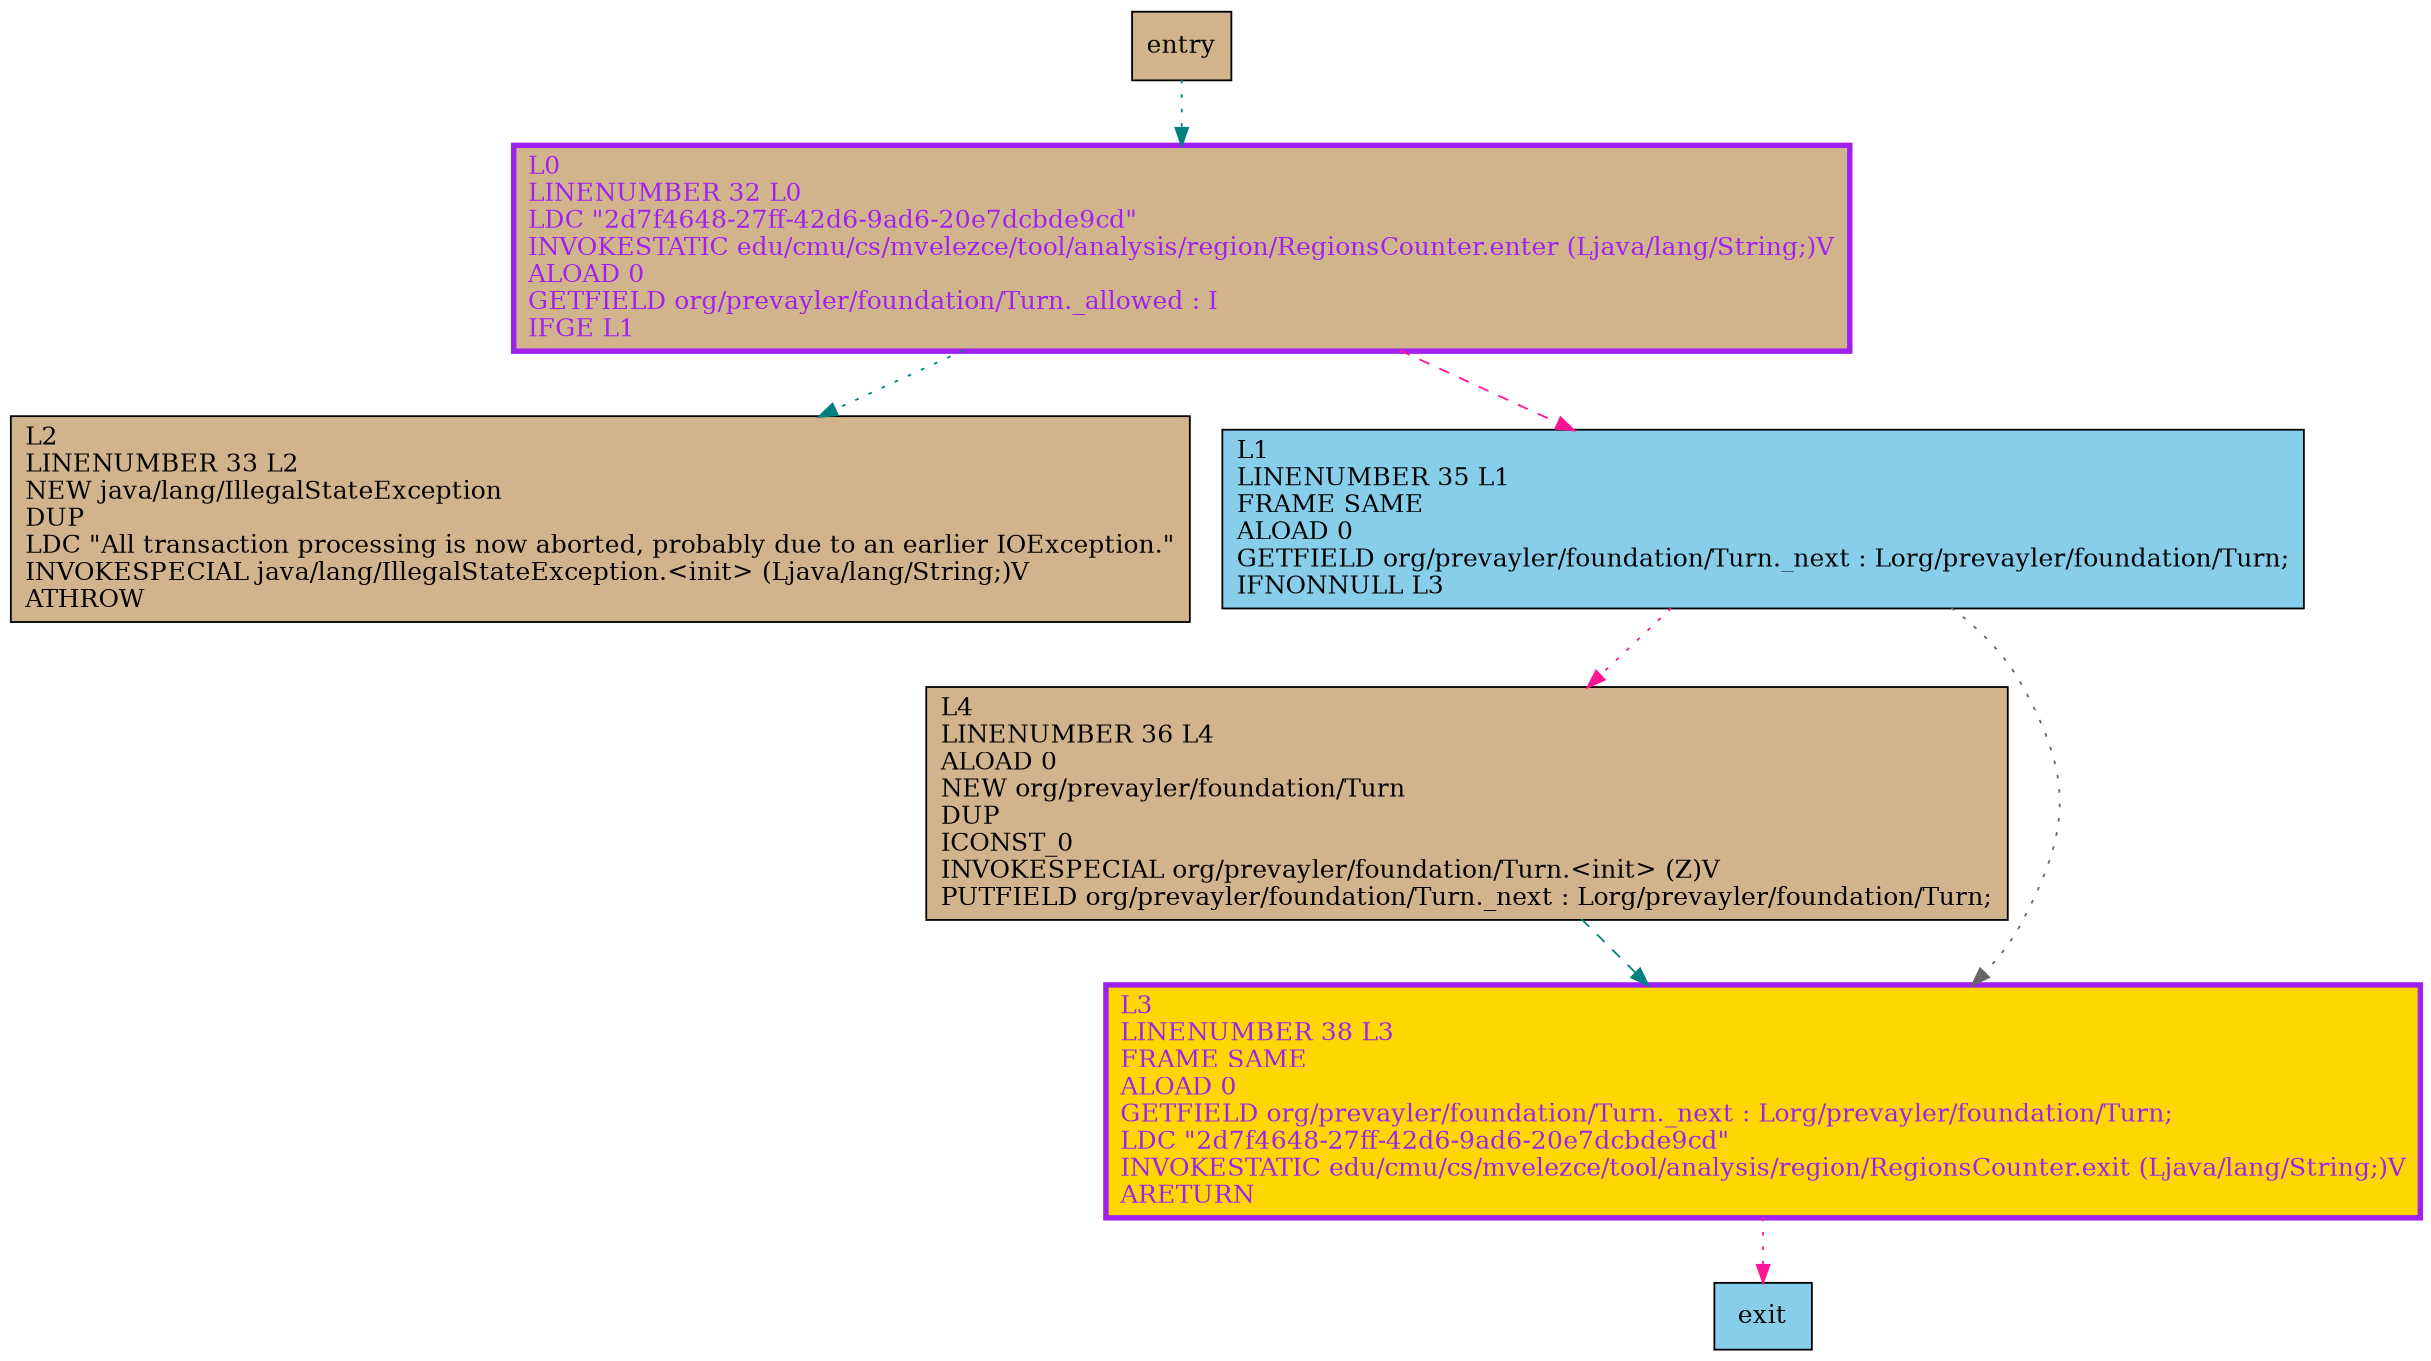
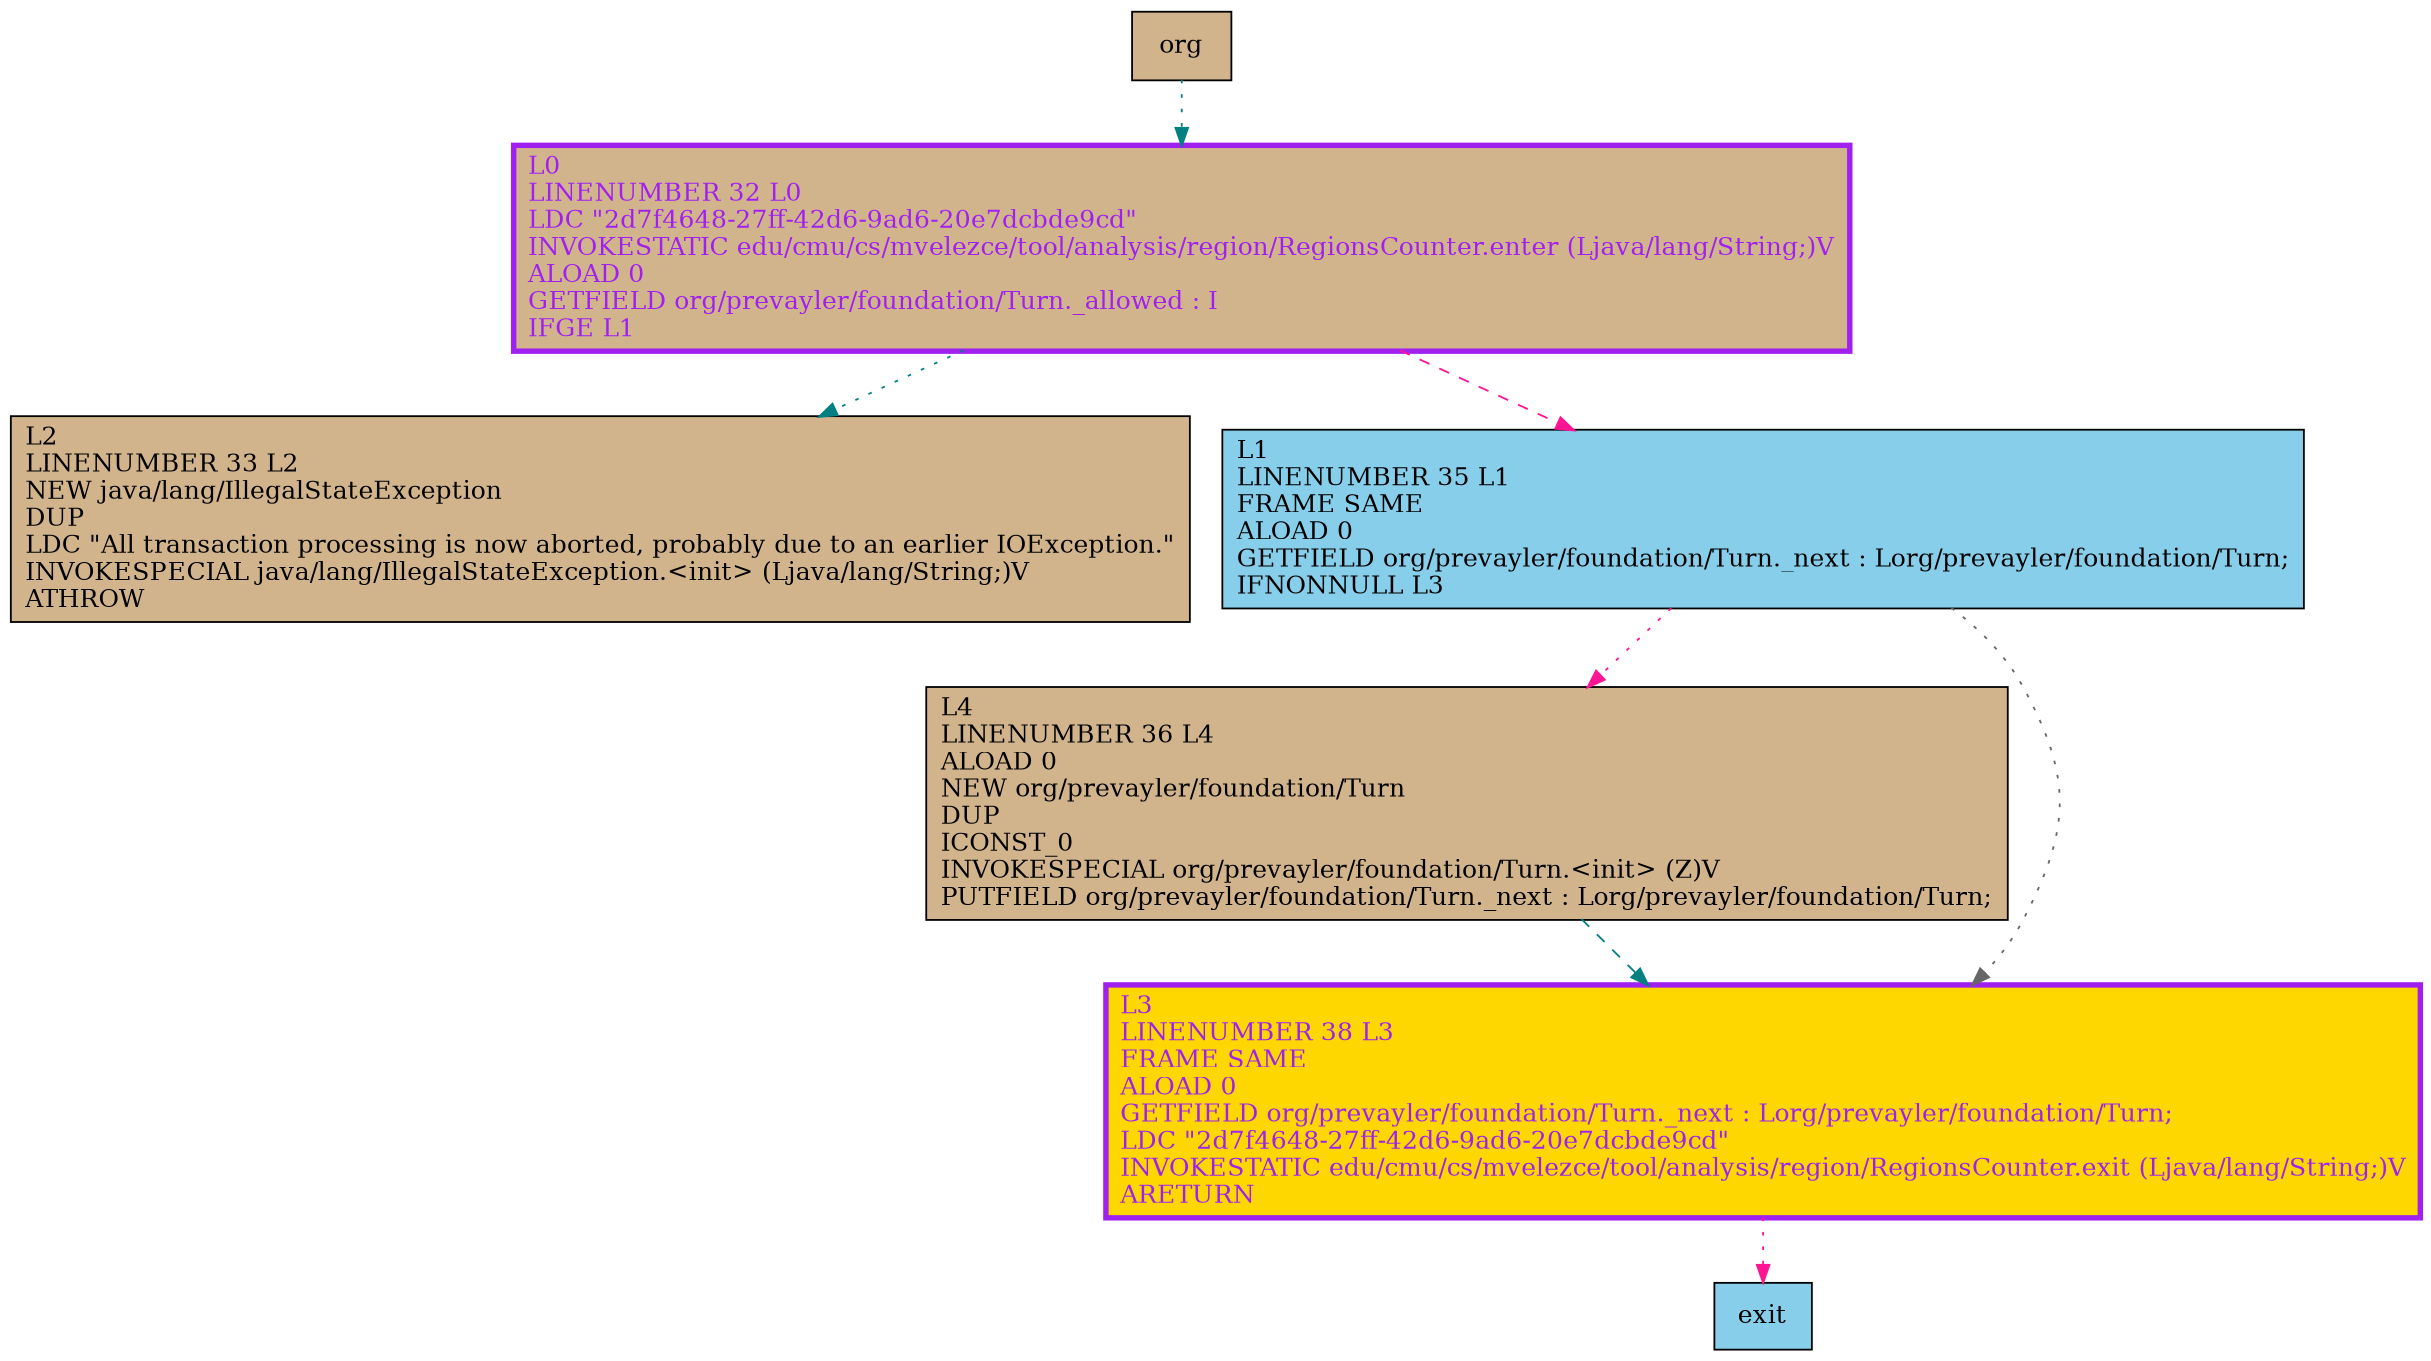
(1182, 46) -> (1182, 46)
